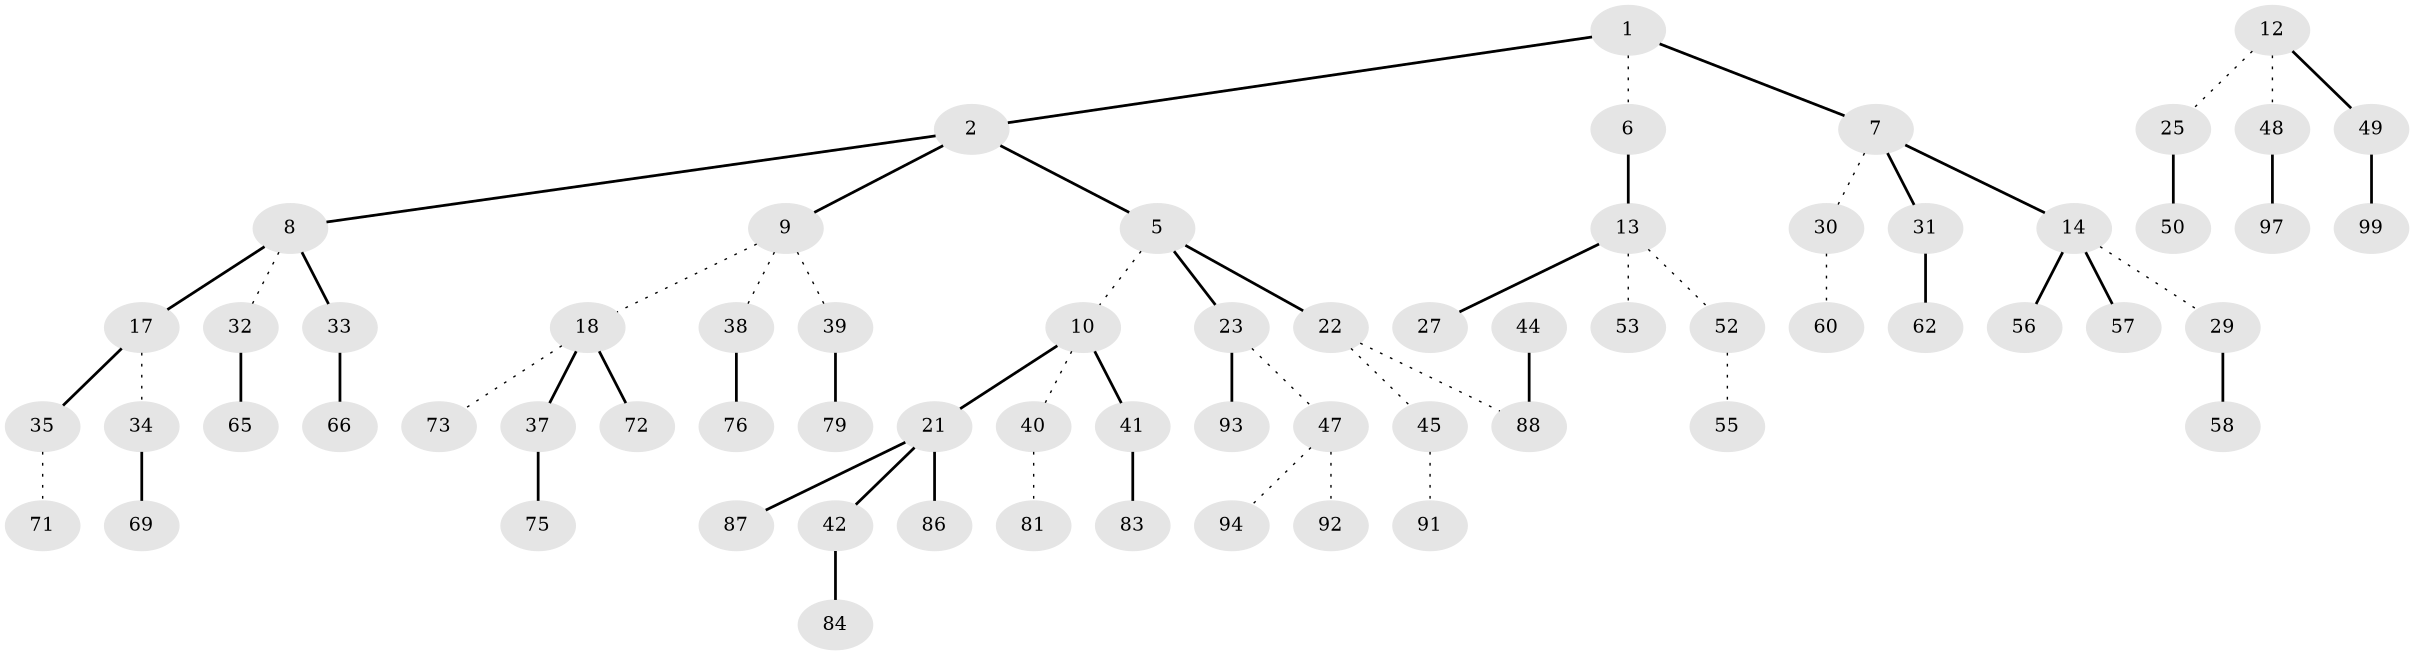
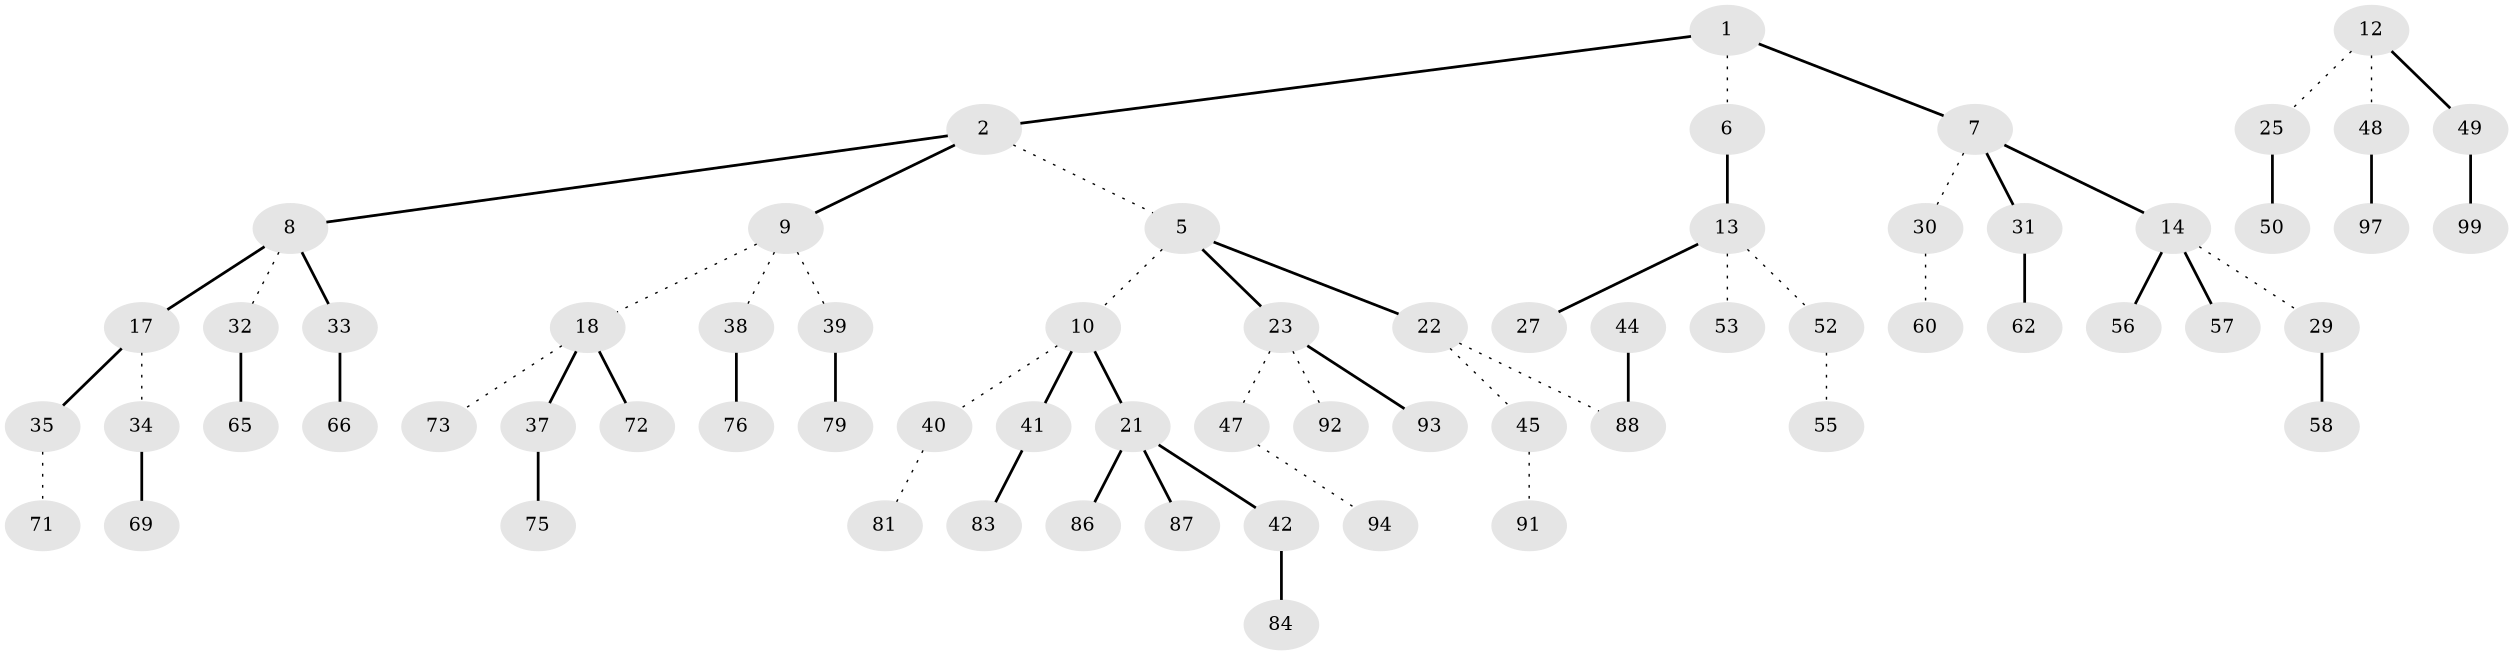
(1065, 179) -> (1083, 179)
(1331, 476) -> (1306, 377)
